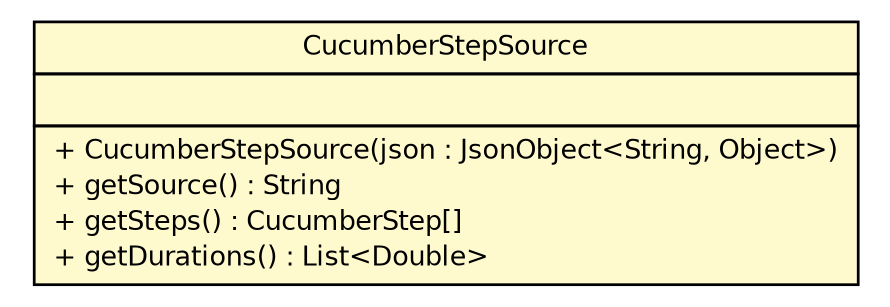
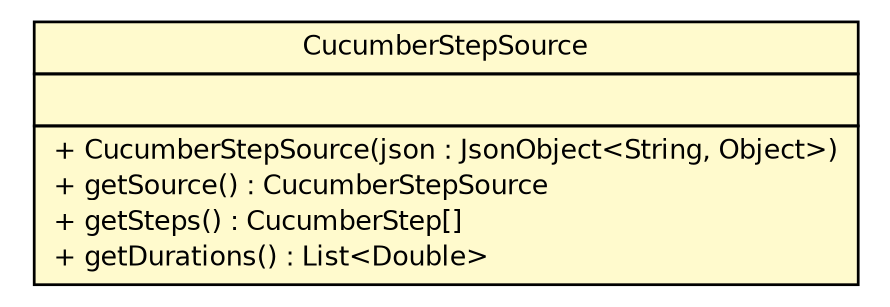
(198, 186) -> (301, 186)
